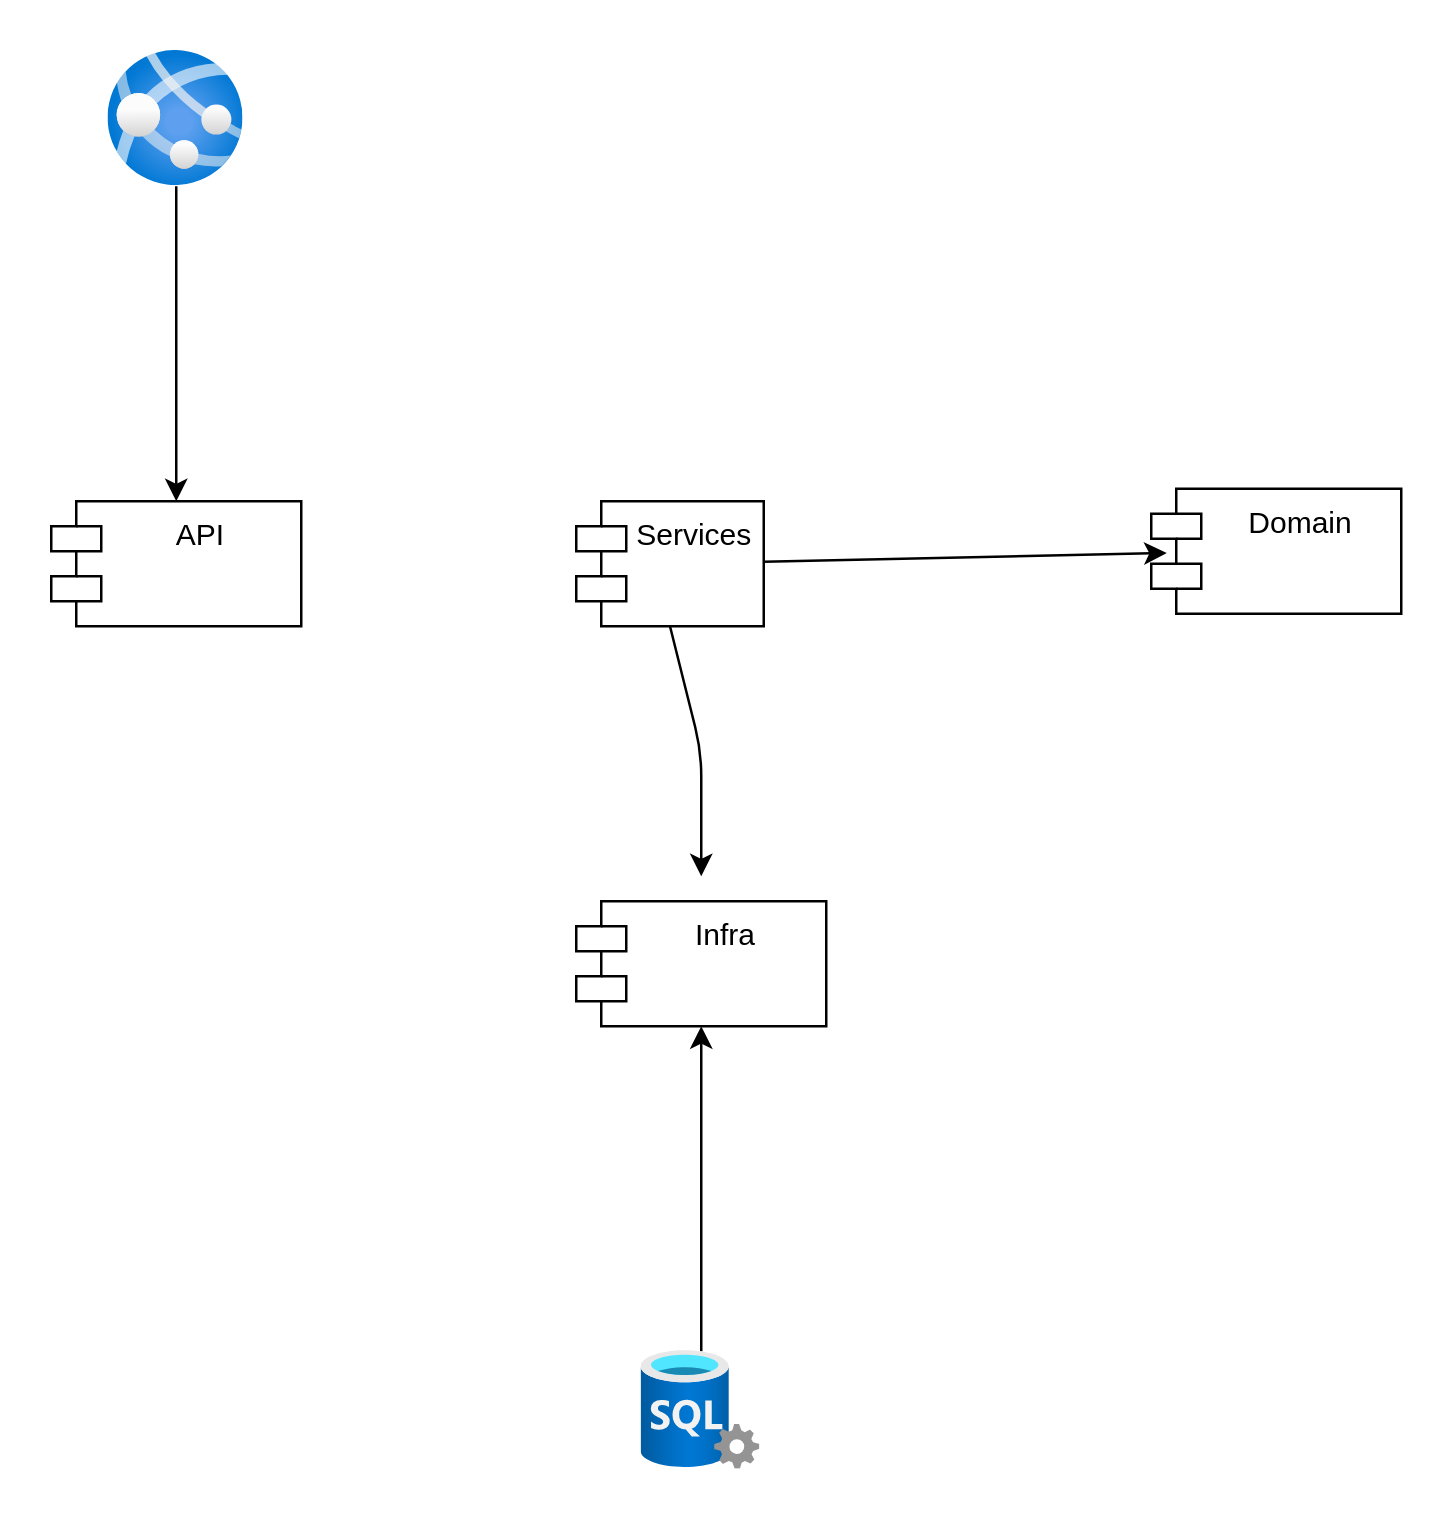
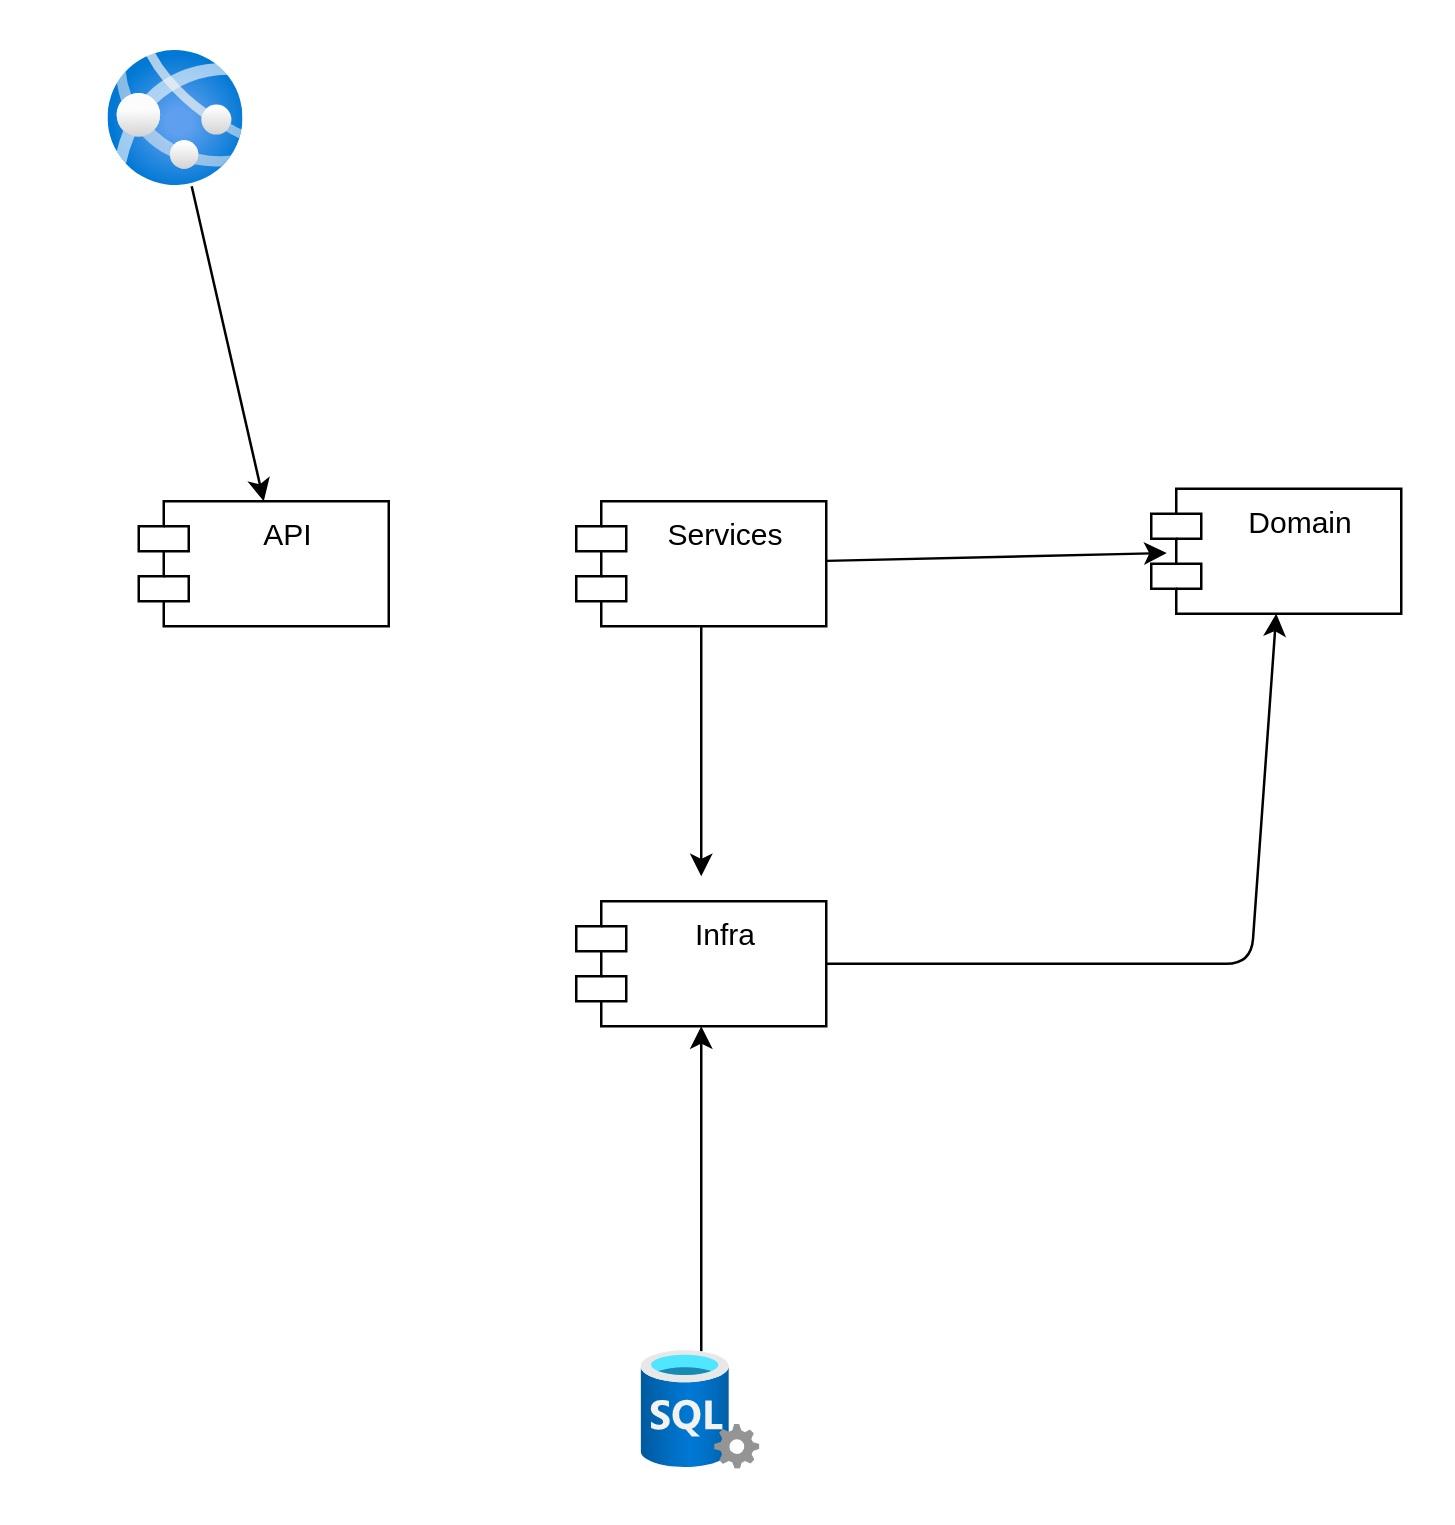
(176, 564) -> (264, 564)
(670, 564) -> (701, 564)
none -> (1198, 964)
